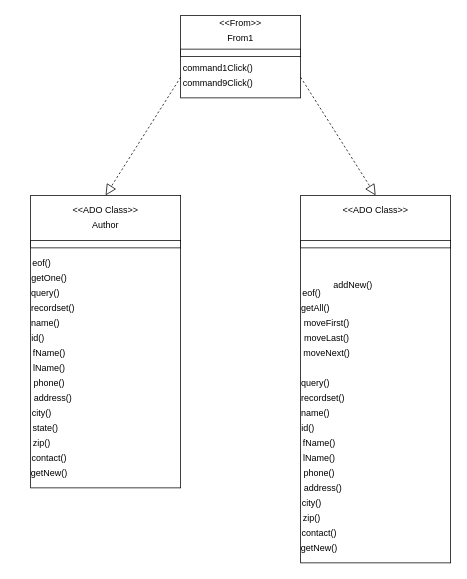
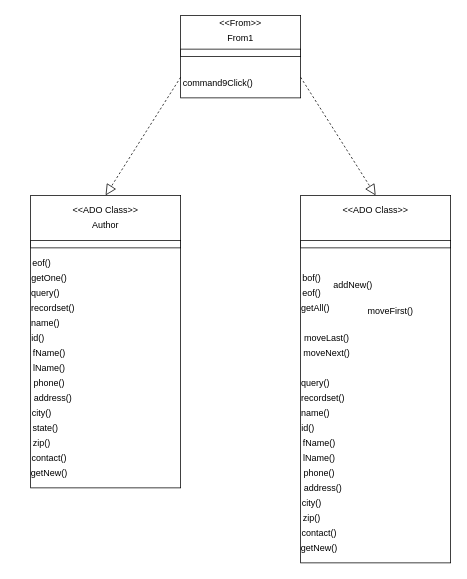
(218, 68) -> none
none -> (312, 278)
(327, 323) -> (390, 312)
